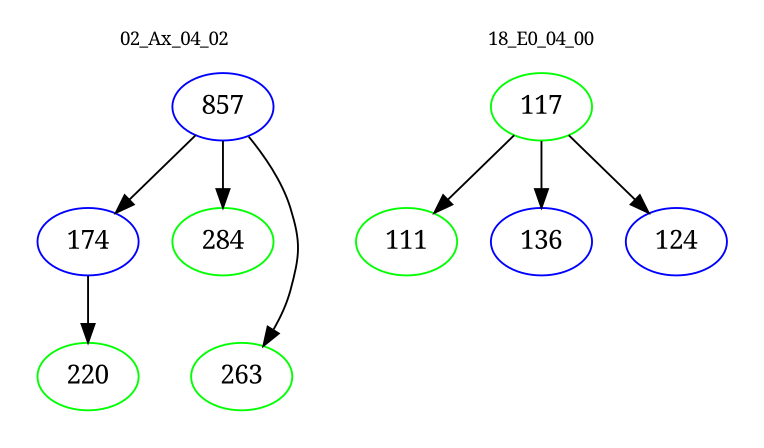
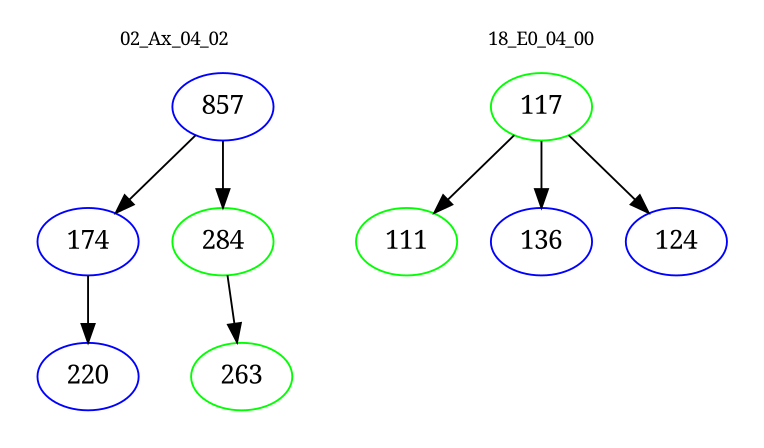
(296, 229) -> (231, 299)
(88, 377) -> (88, 377)
